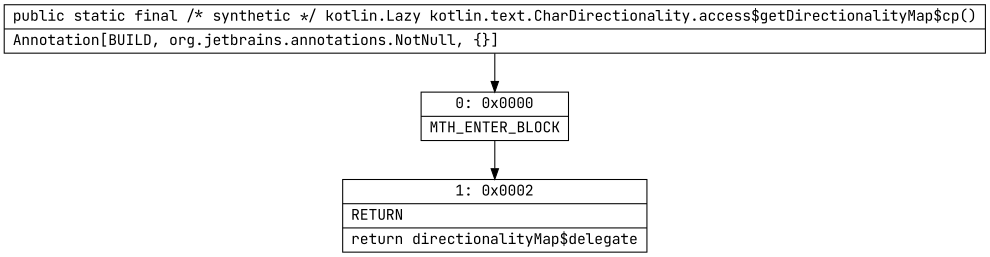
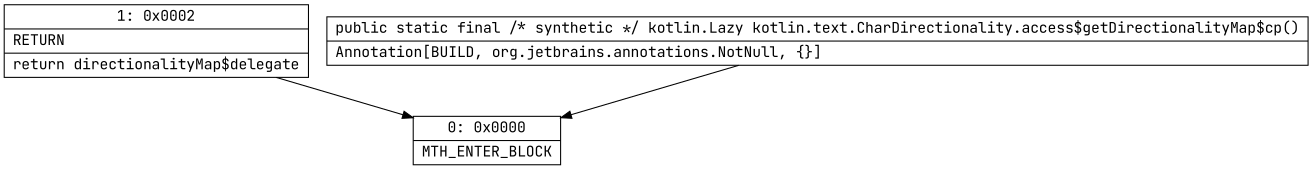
(495, 155) -> (340, 96)
